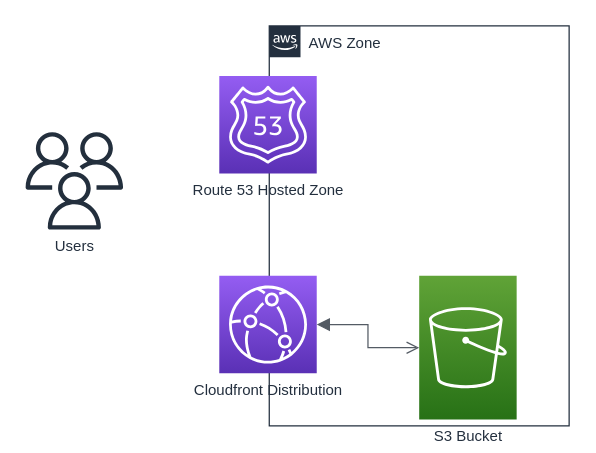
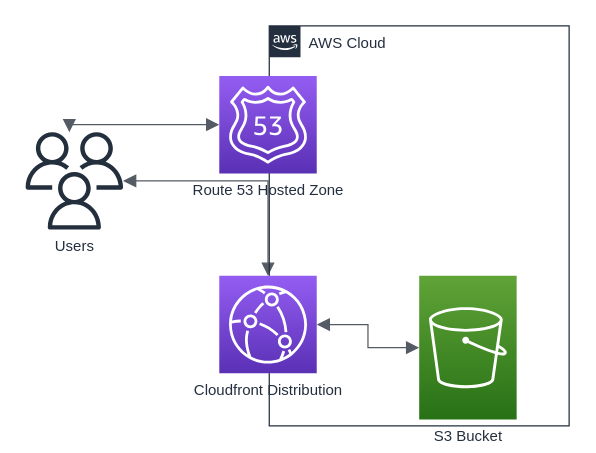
(341, 43) -> (343, 43)
none -> (136, 124)
none -> (243, 181)
(410, 348) -> (405, 348)
